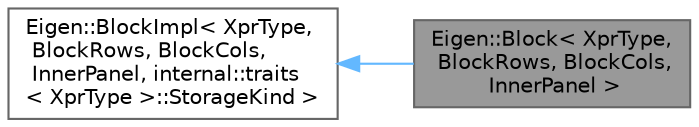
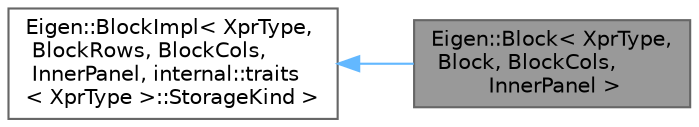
(552, 64) -> (552, 64)
